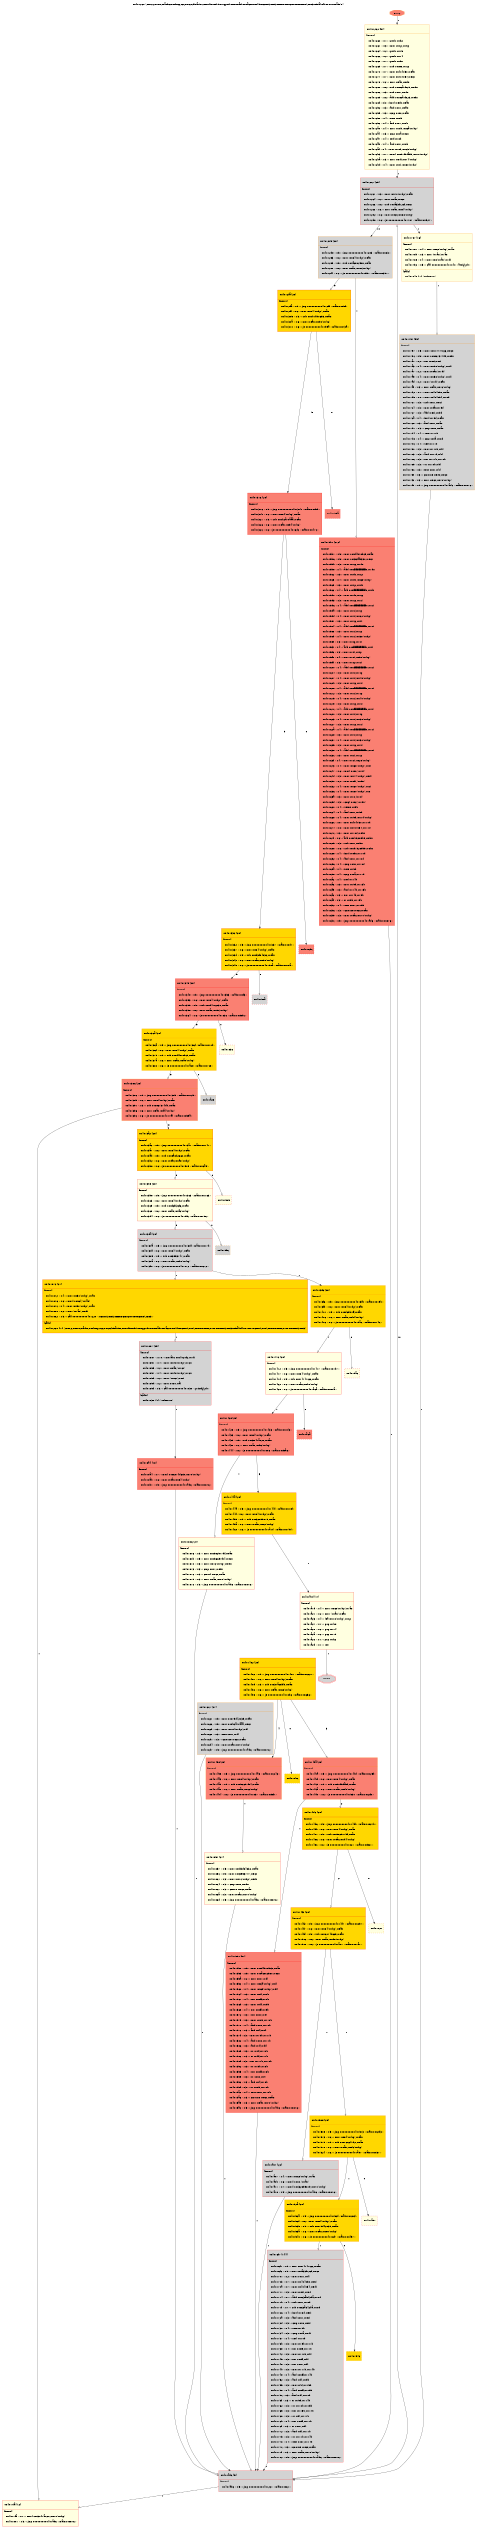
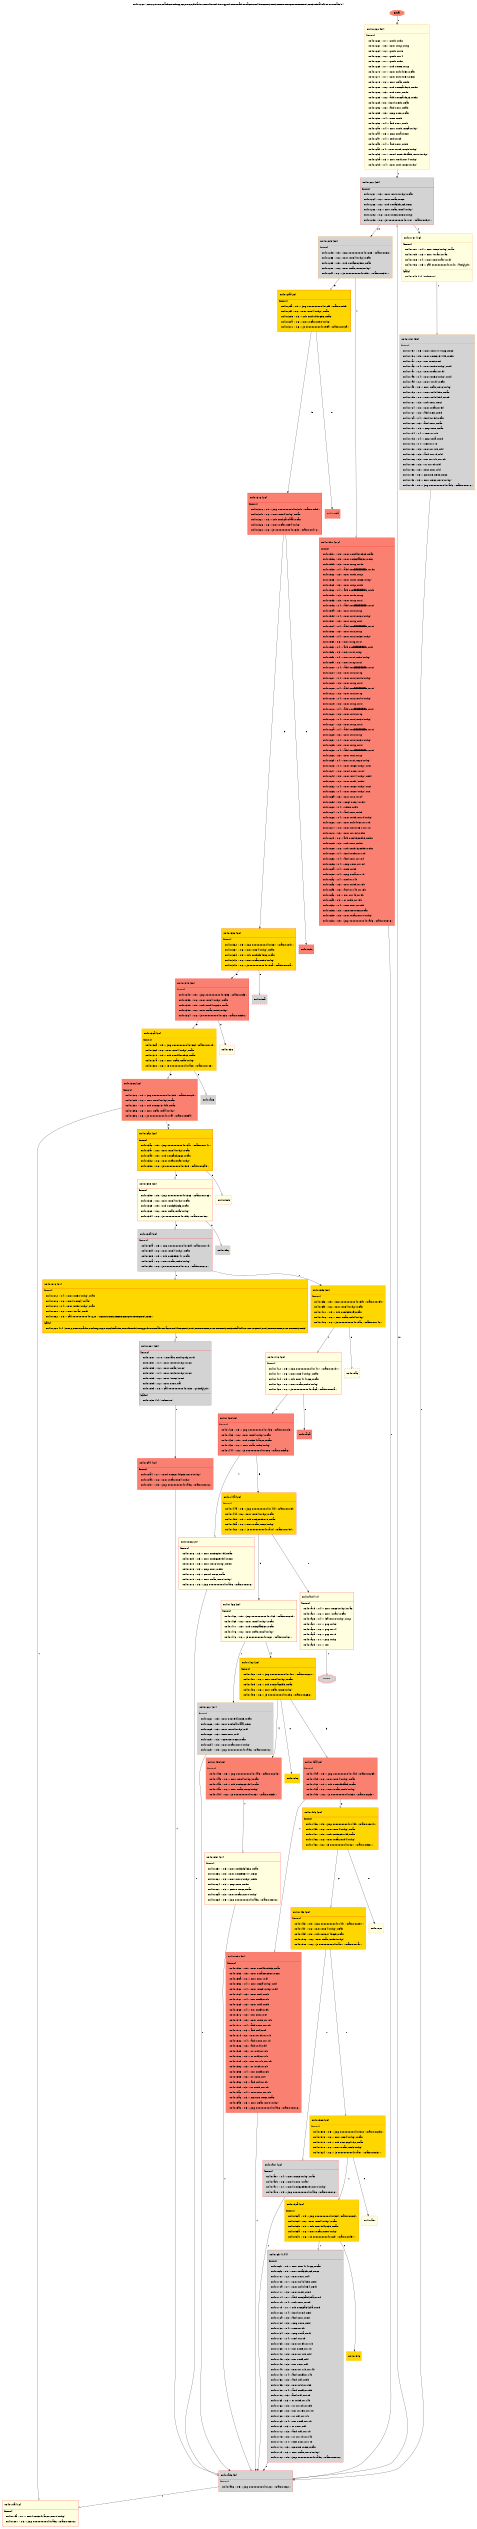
(397, 13) -> (397, 13)
none -> (259, 1621)
